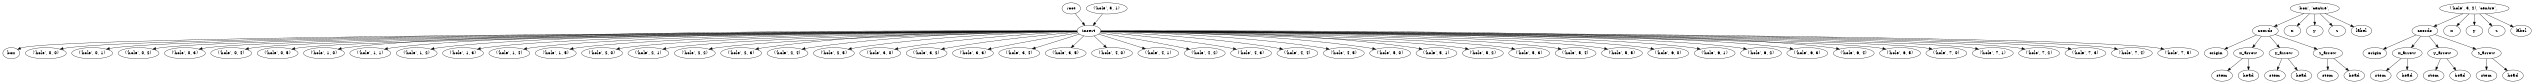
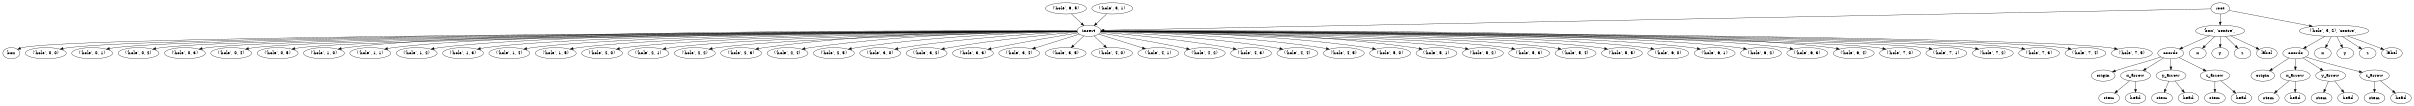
none -> (2220, 18)
none -> (2269, 18)
(1492, 36) -> (1076, 19)
